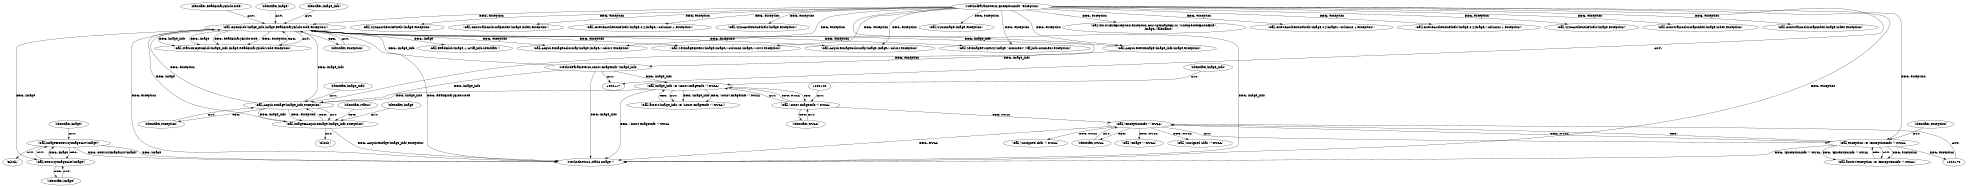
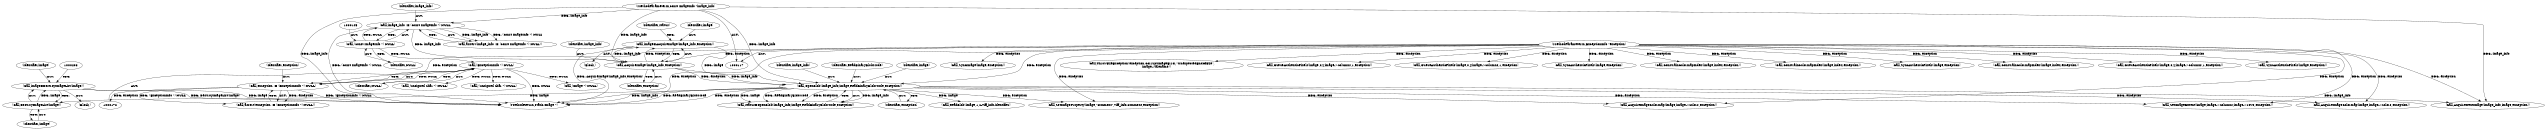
(886, 60) -> (1644, 12)
none -> (71, 65)
(1001, 115) -> (400, 54)
